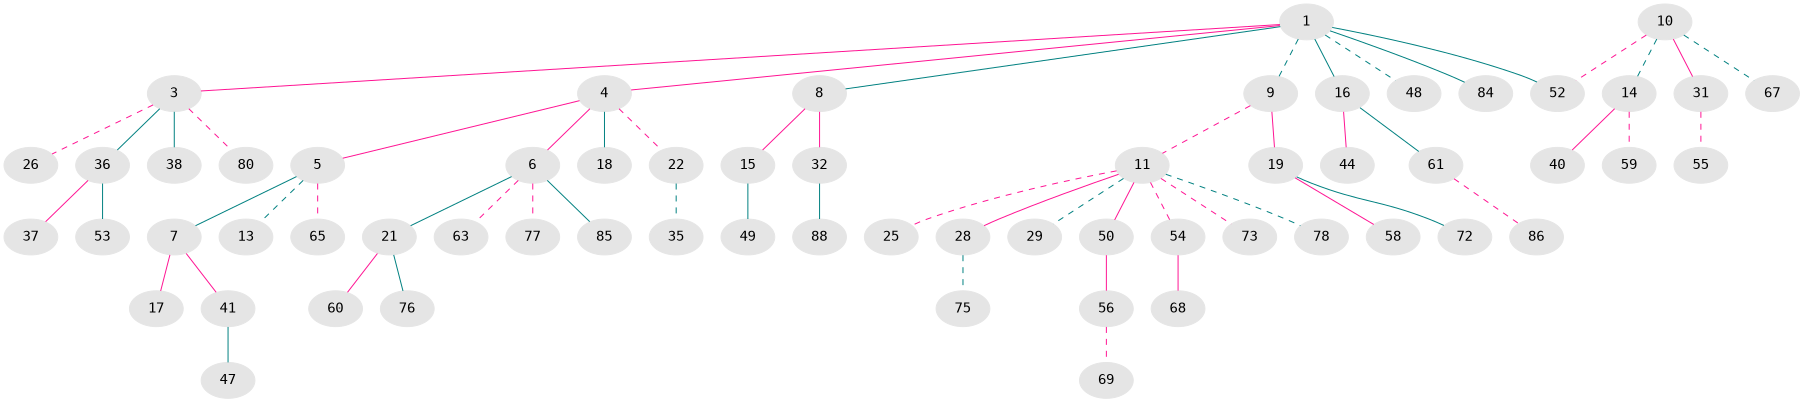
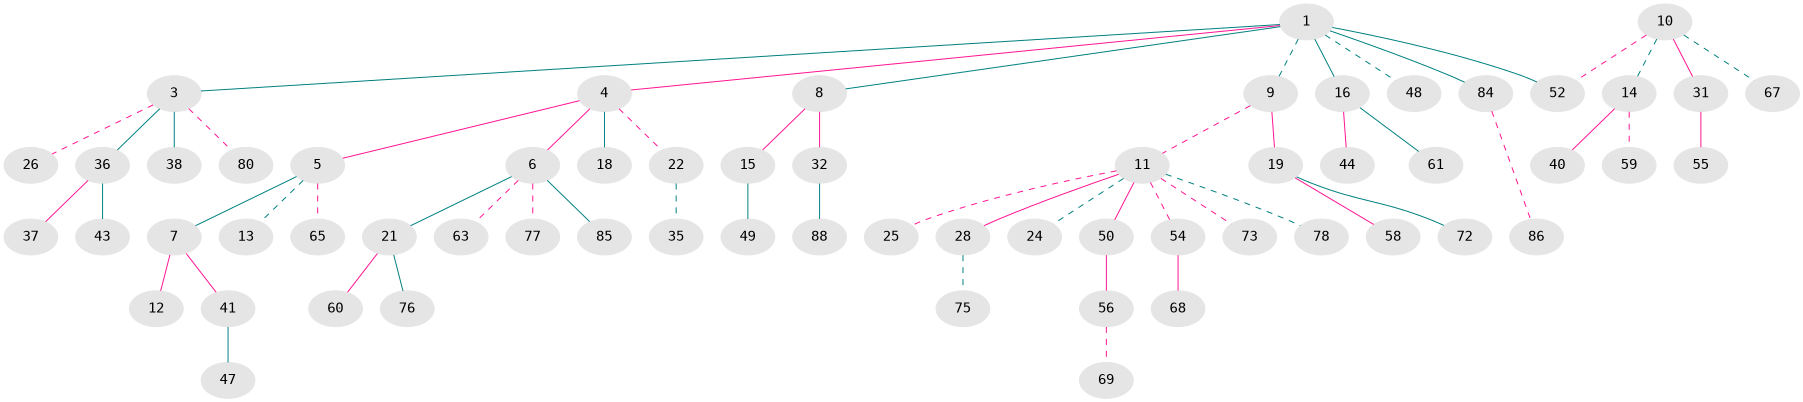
(740, 58) -> (740, 58)
(1701, 130) -> (1701, 130)
(1486, 201) -> (1511, 165)
(103, 237) -> (103, 237)
(1035, 237) -> (1035, 237)
(156, 309) -> (156, 309)
